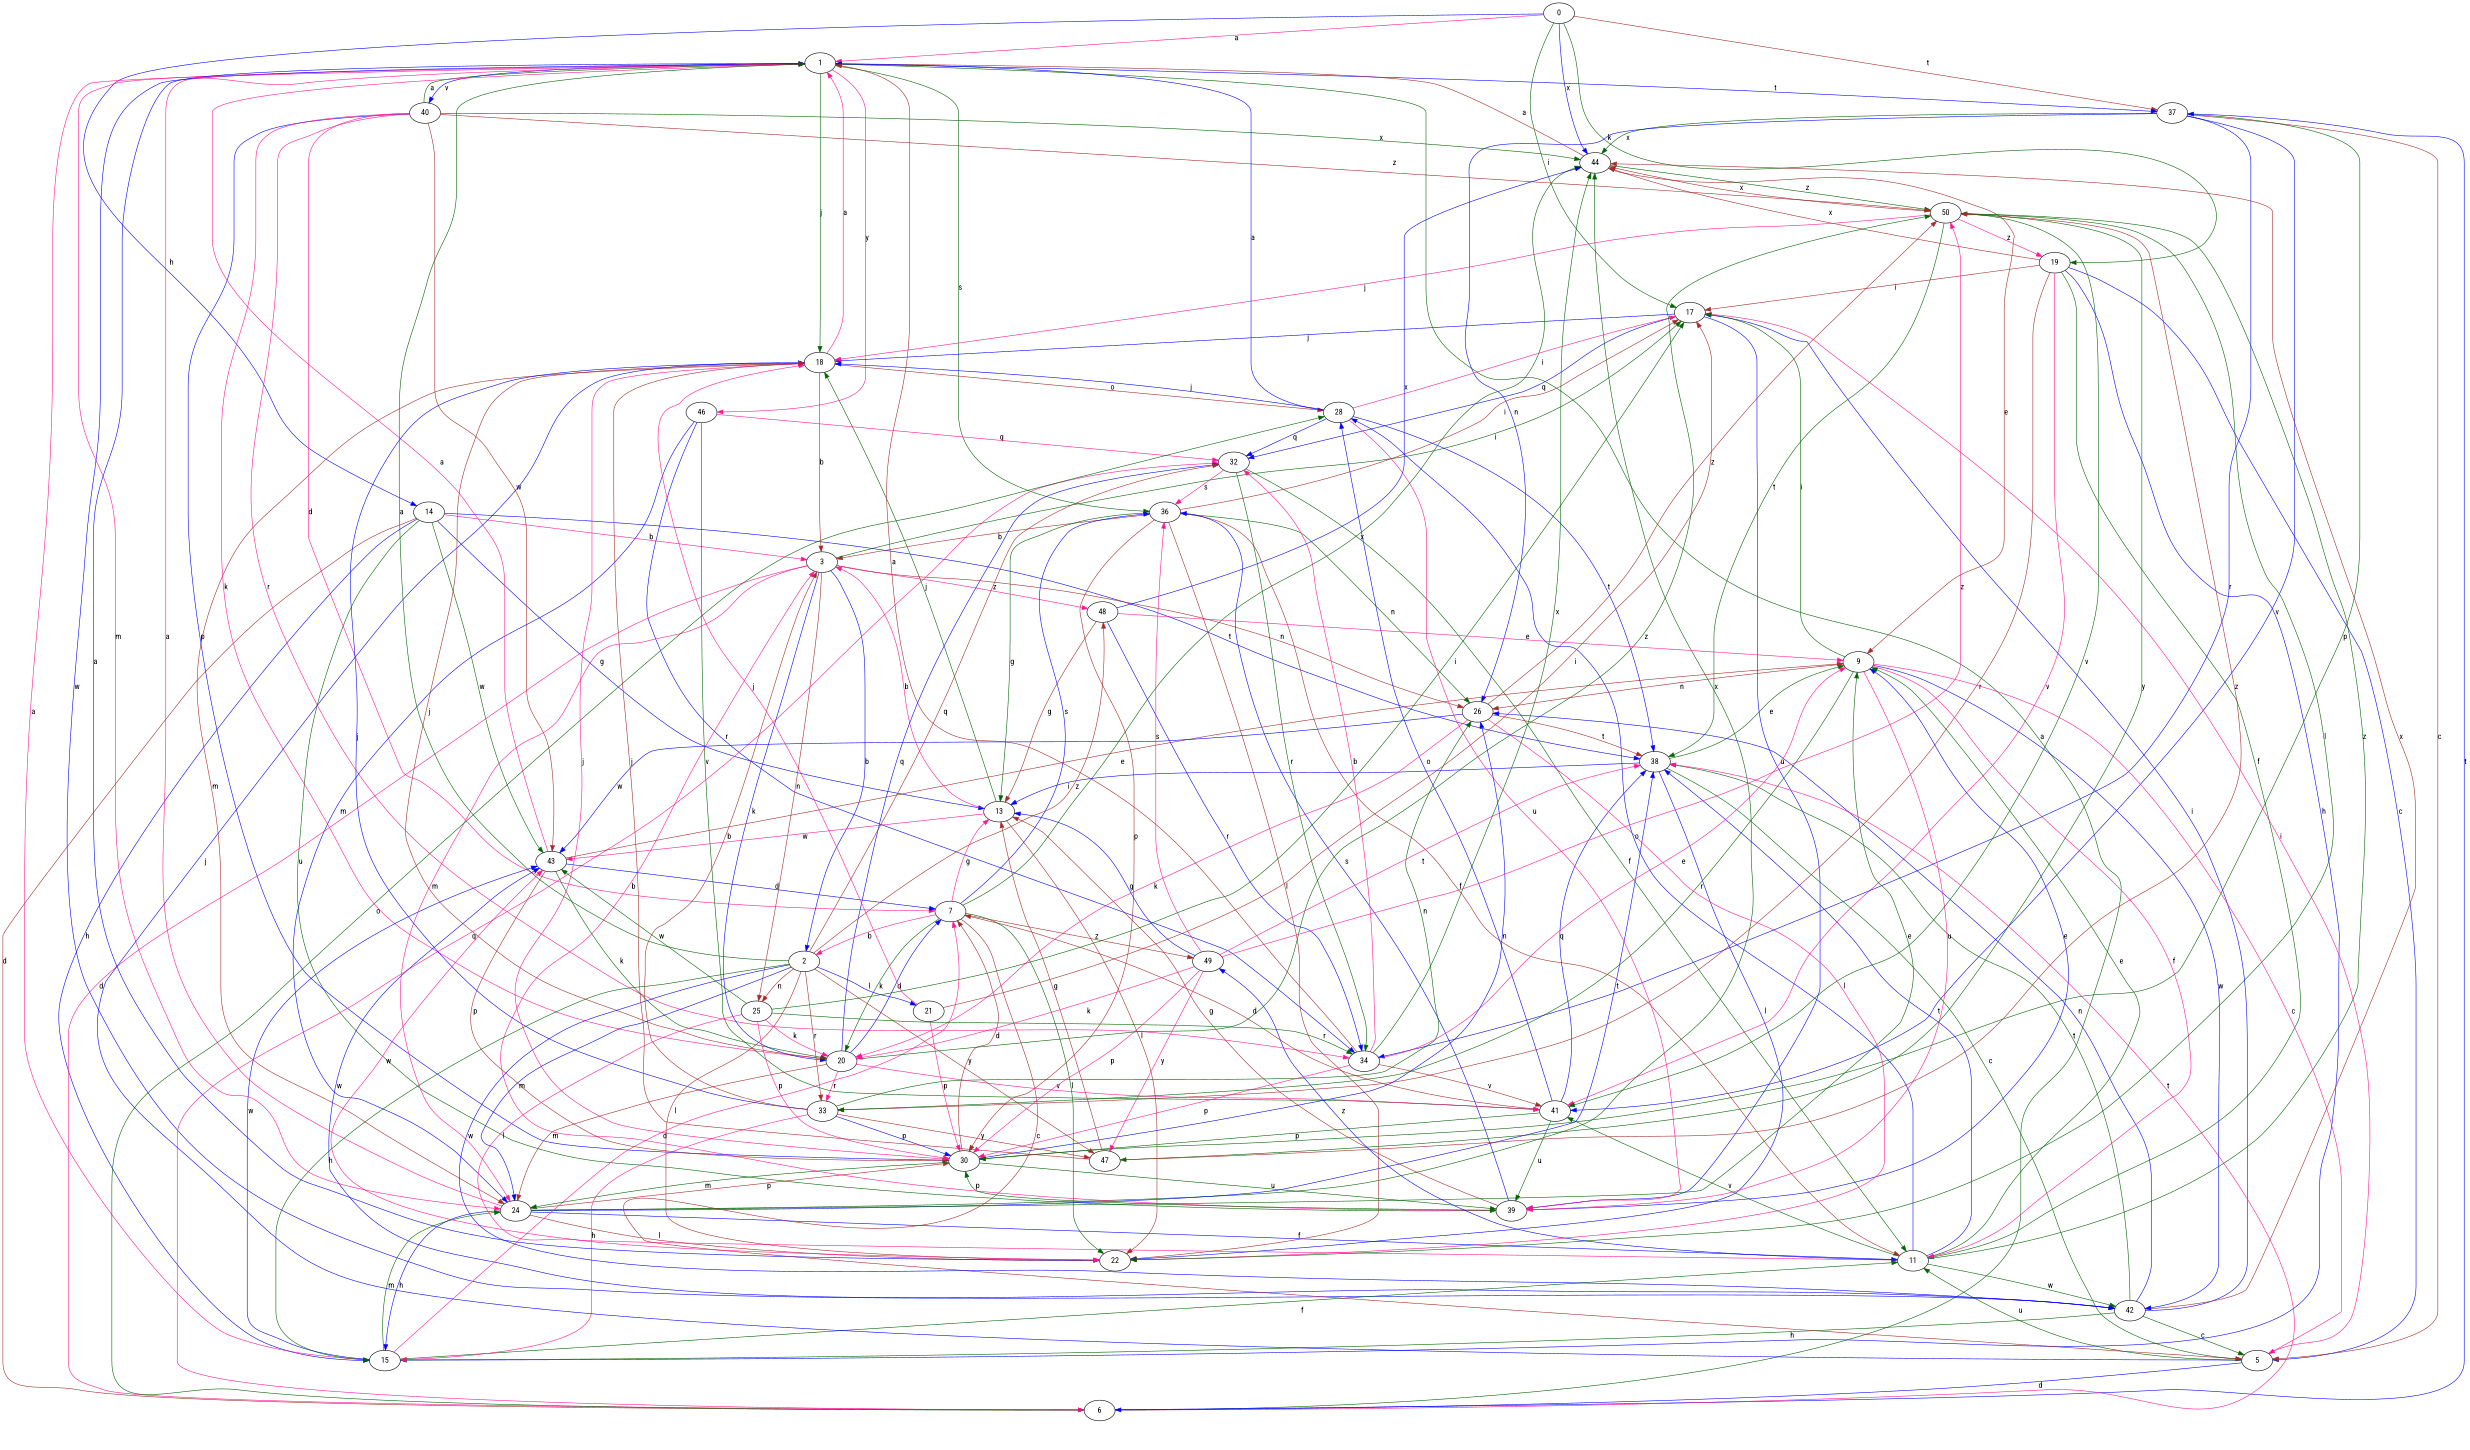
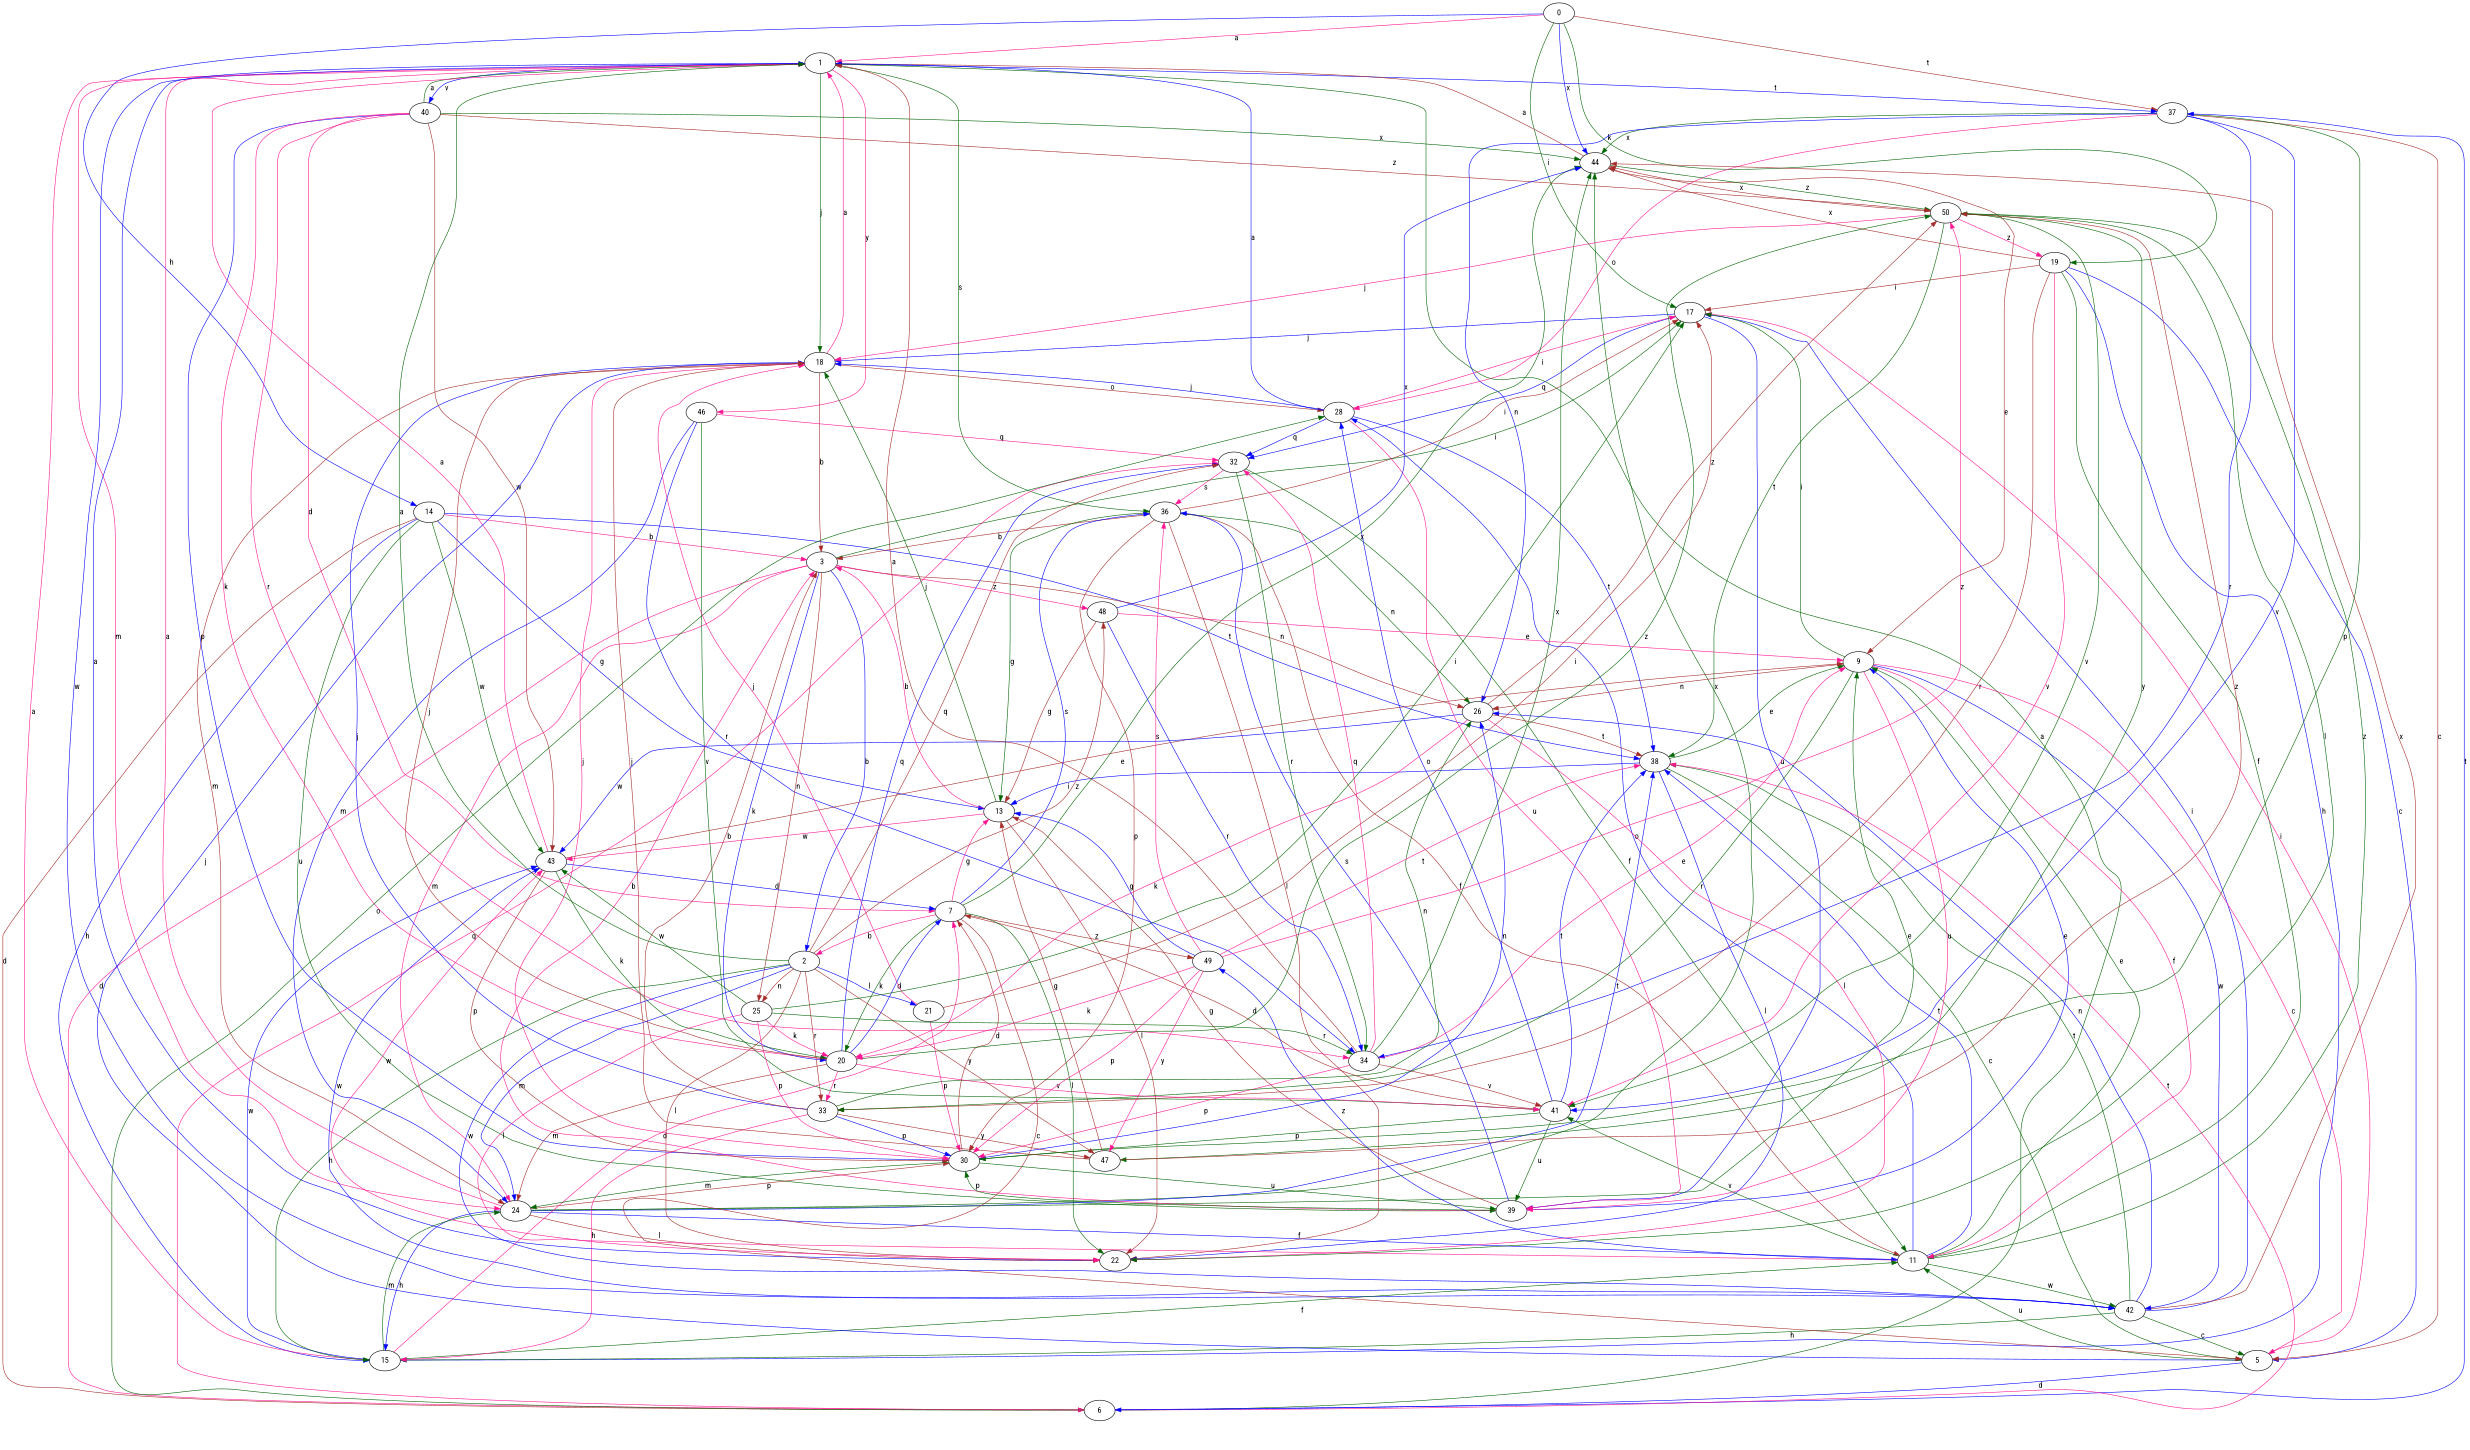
none -> (1716, 174)
(1355, 762) -> (1355, 762)
(1562, 936) -> (1562, 936)
